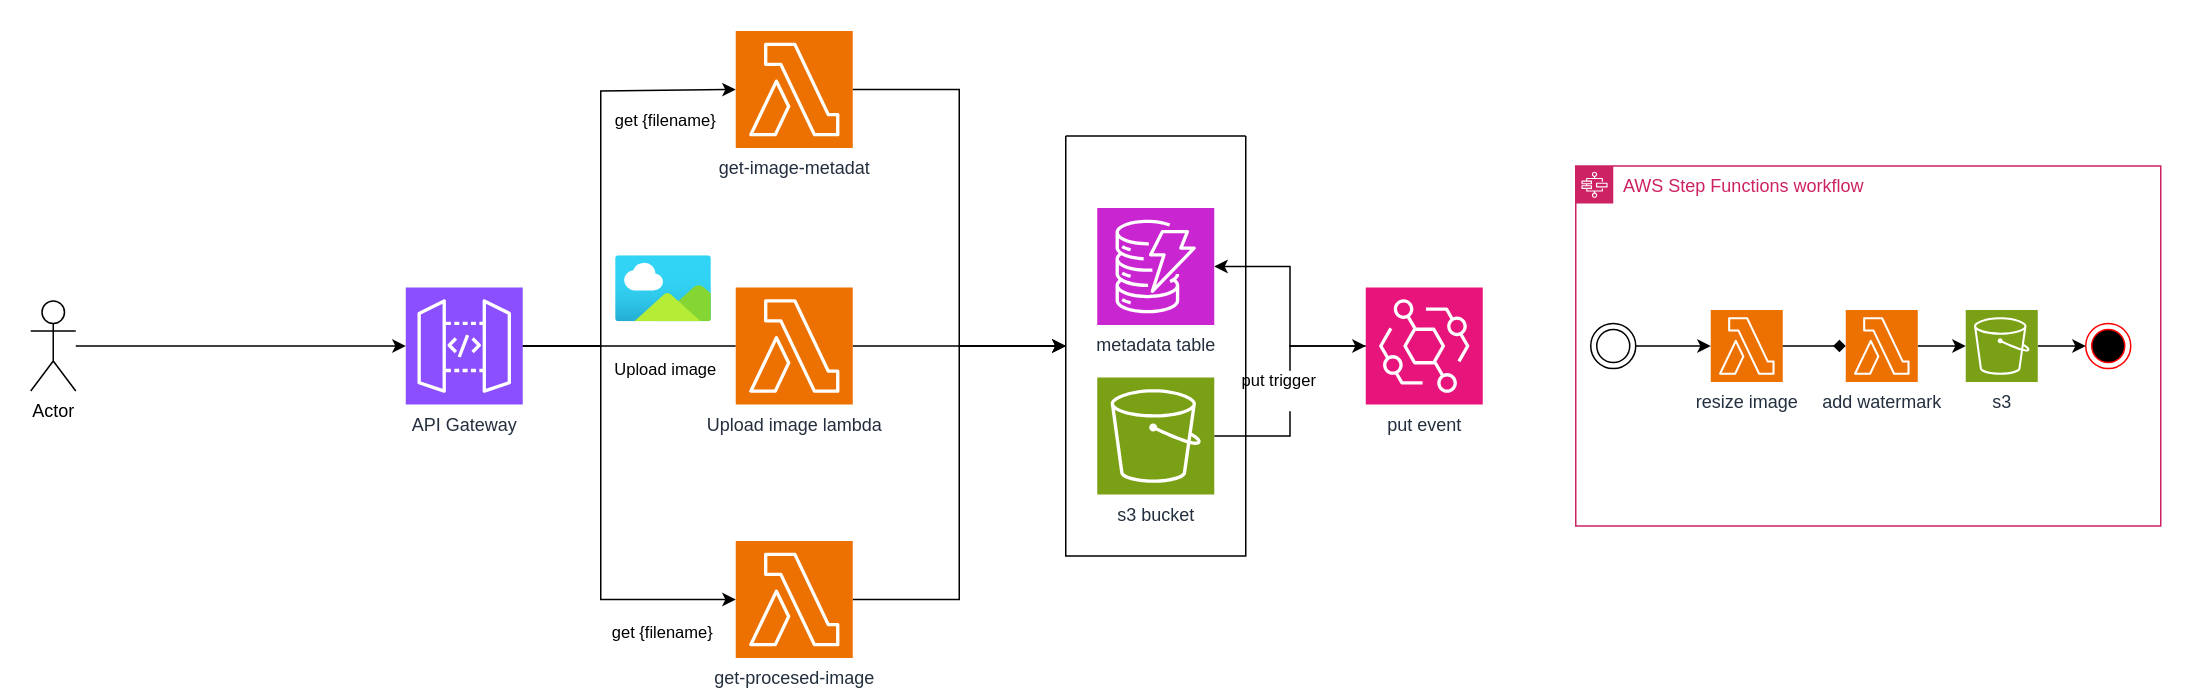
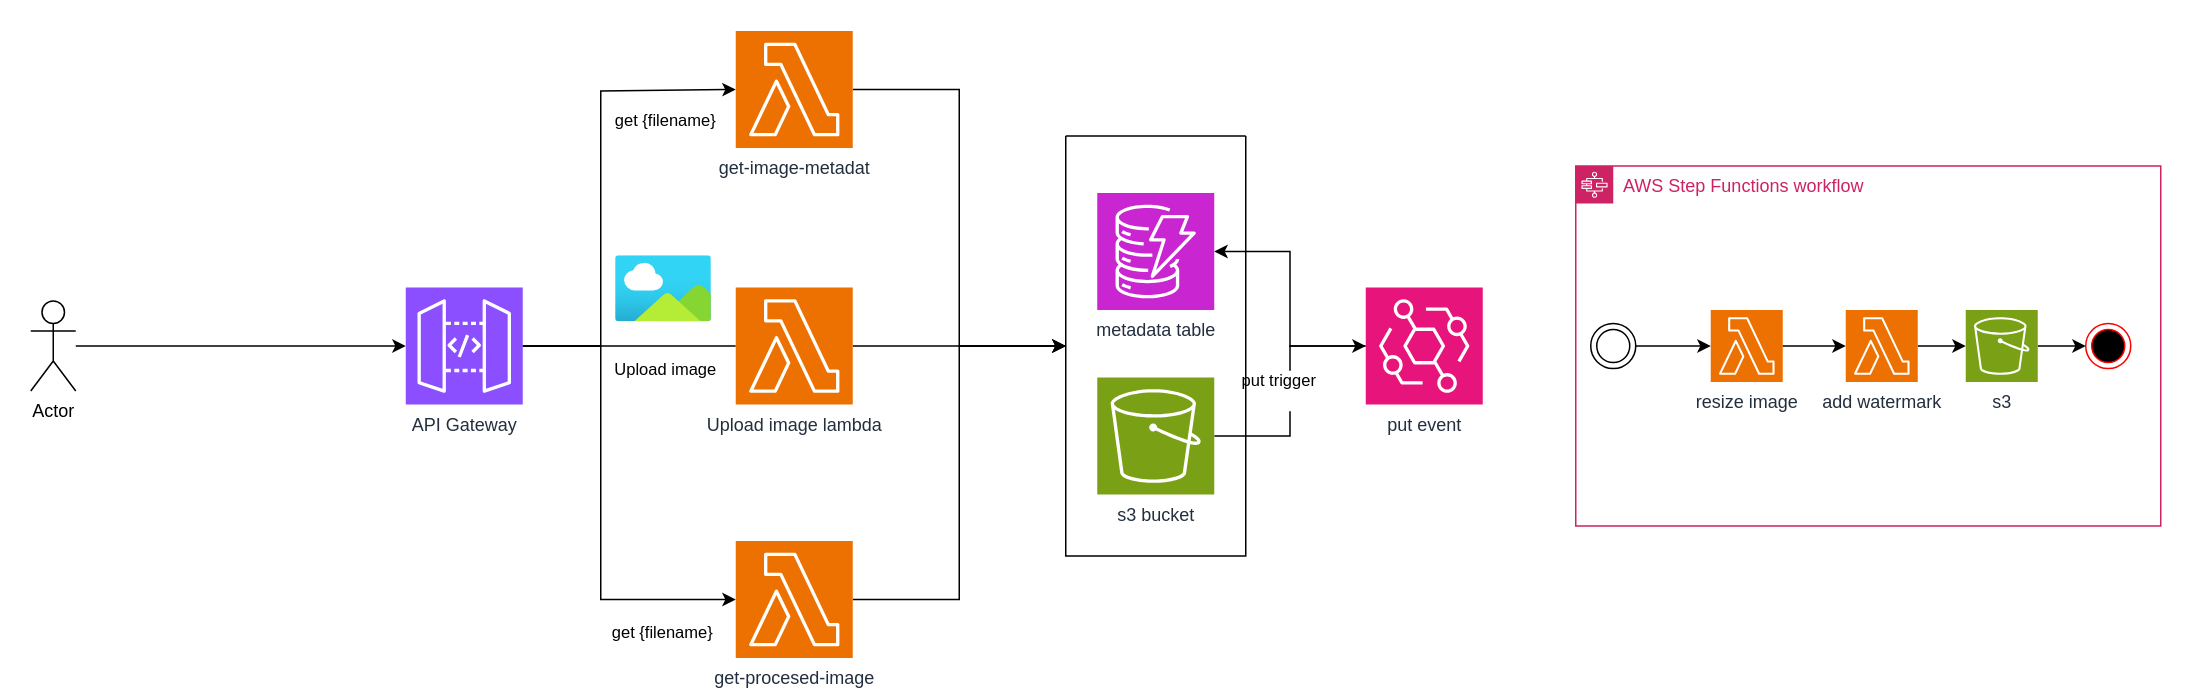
(1156, 266) -> (1156, 251)
(1833, 346) -> (1834, 346)
